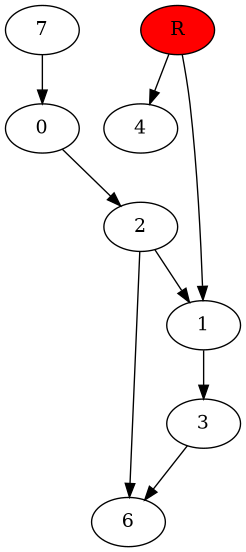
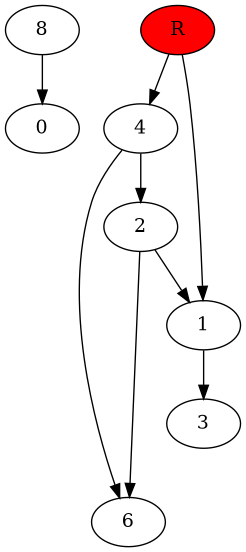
(42, 30) -> (42, 30)
(87, 173) -> (141, 171)
(170, 467) -> (80, 315)
